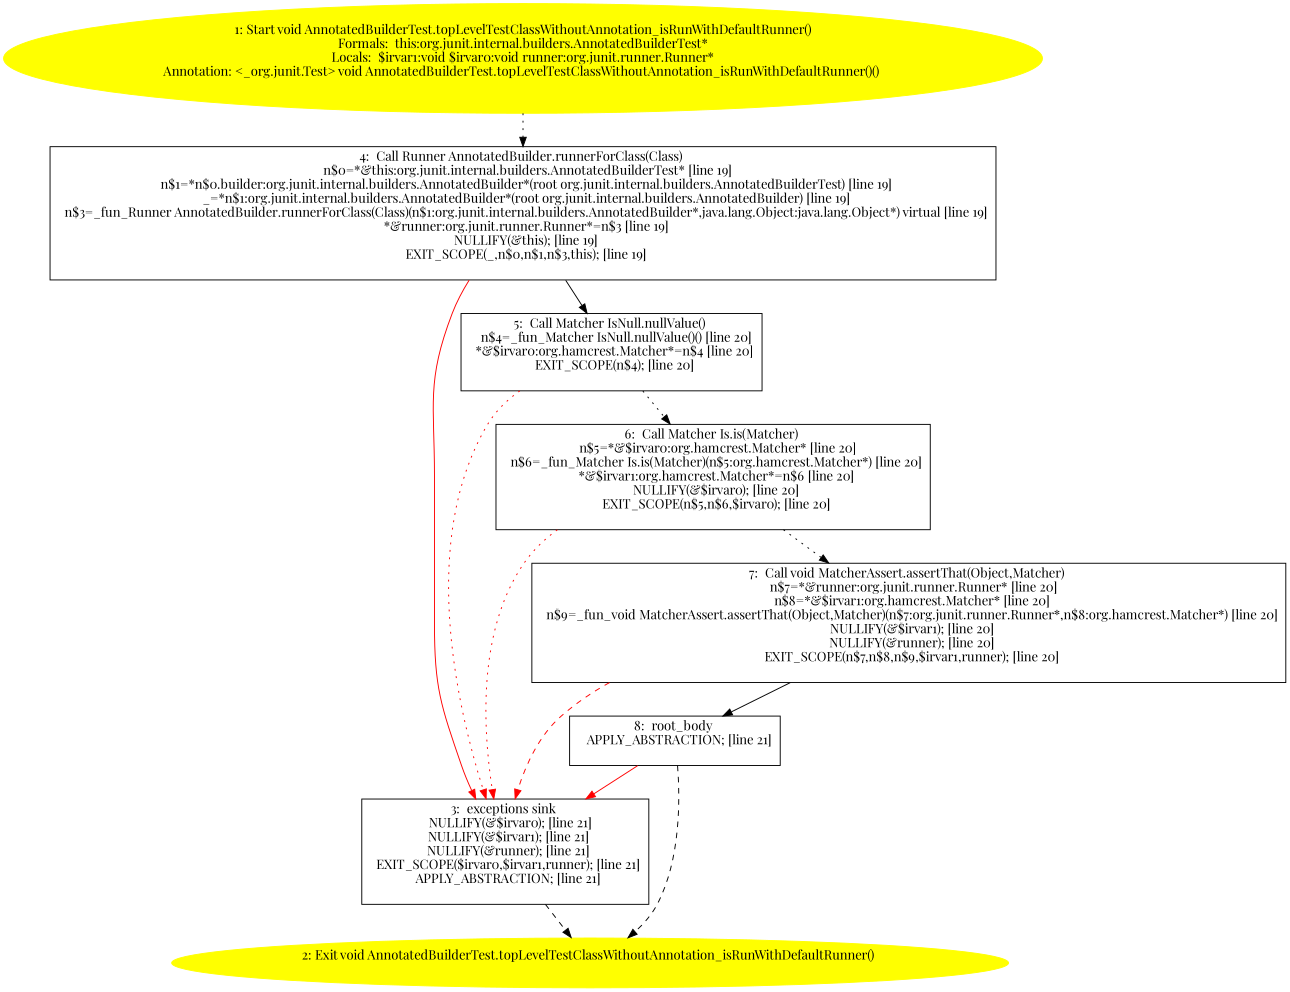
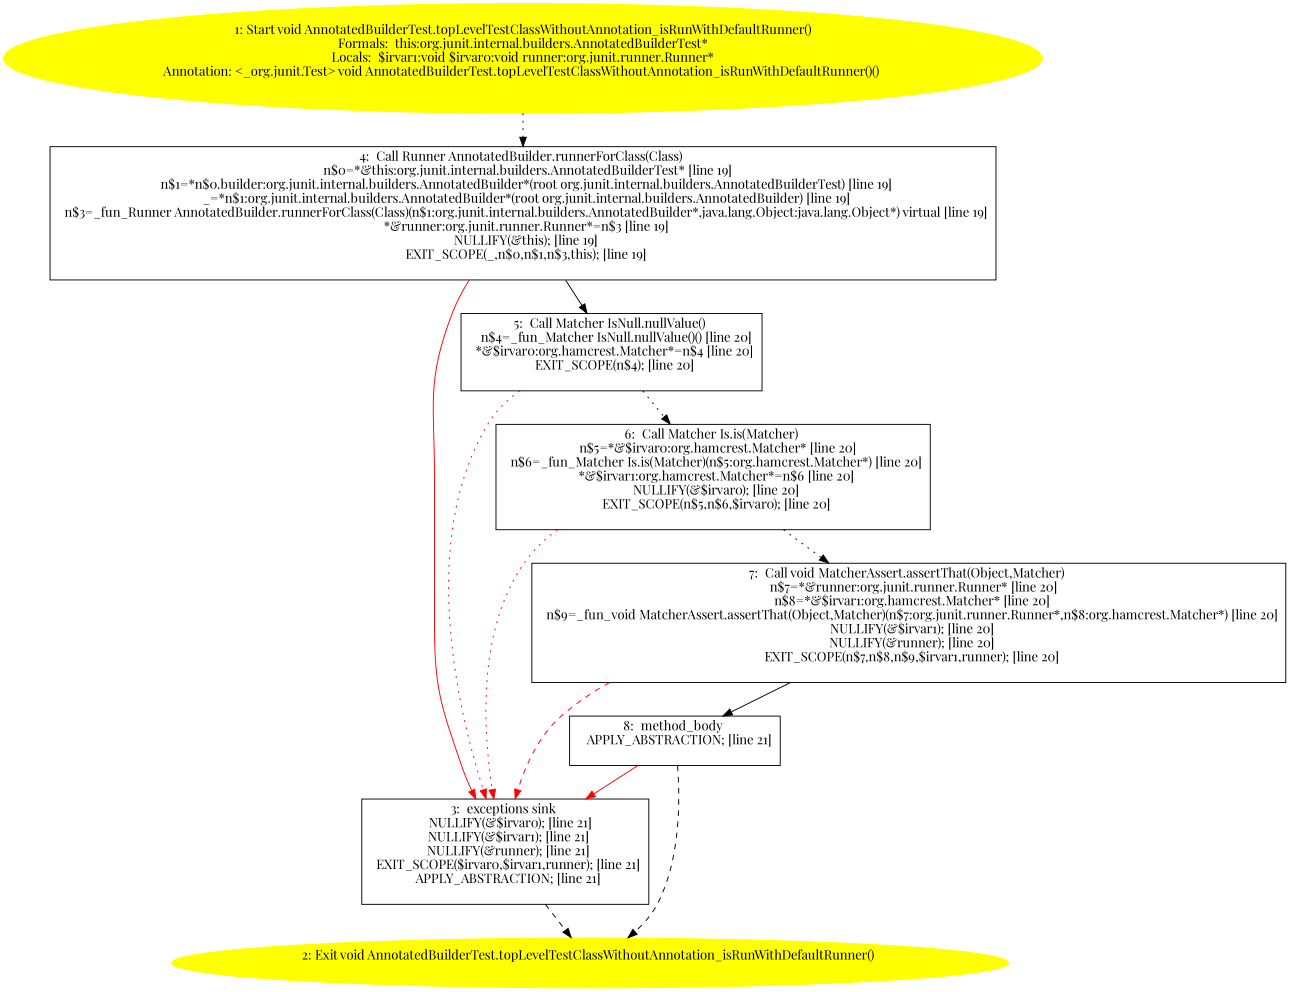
(675, 741) -> (675, 741)
